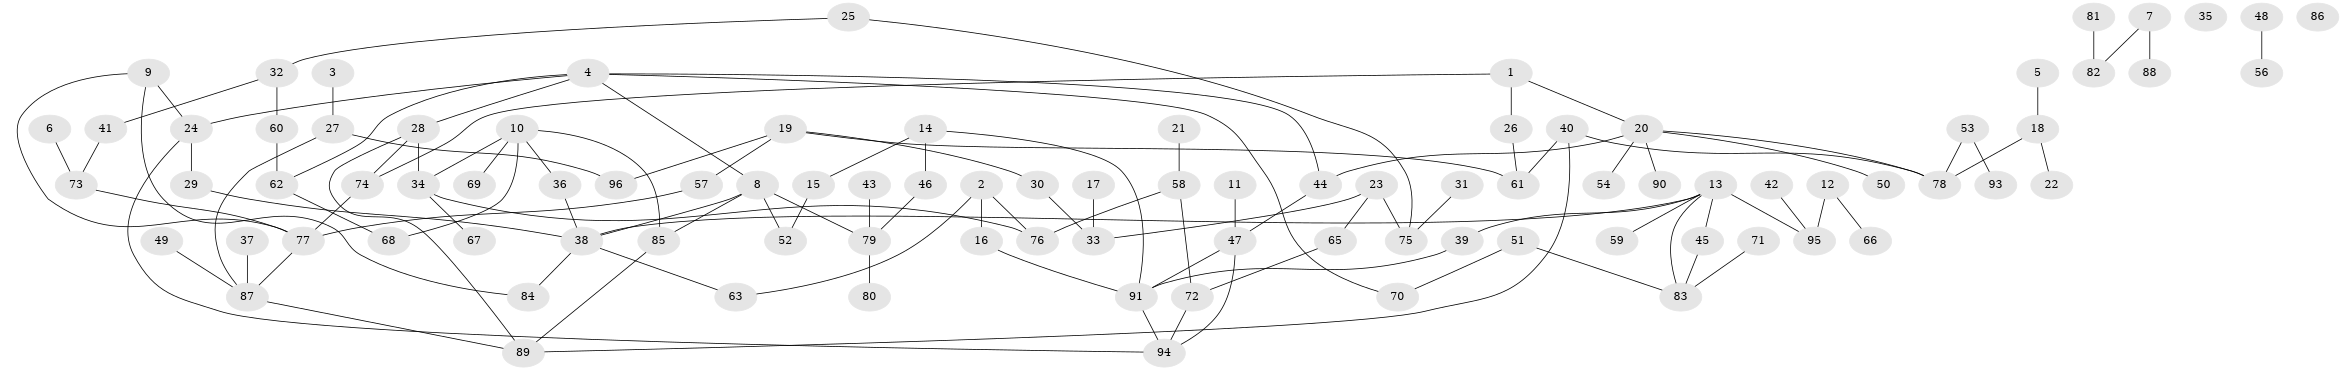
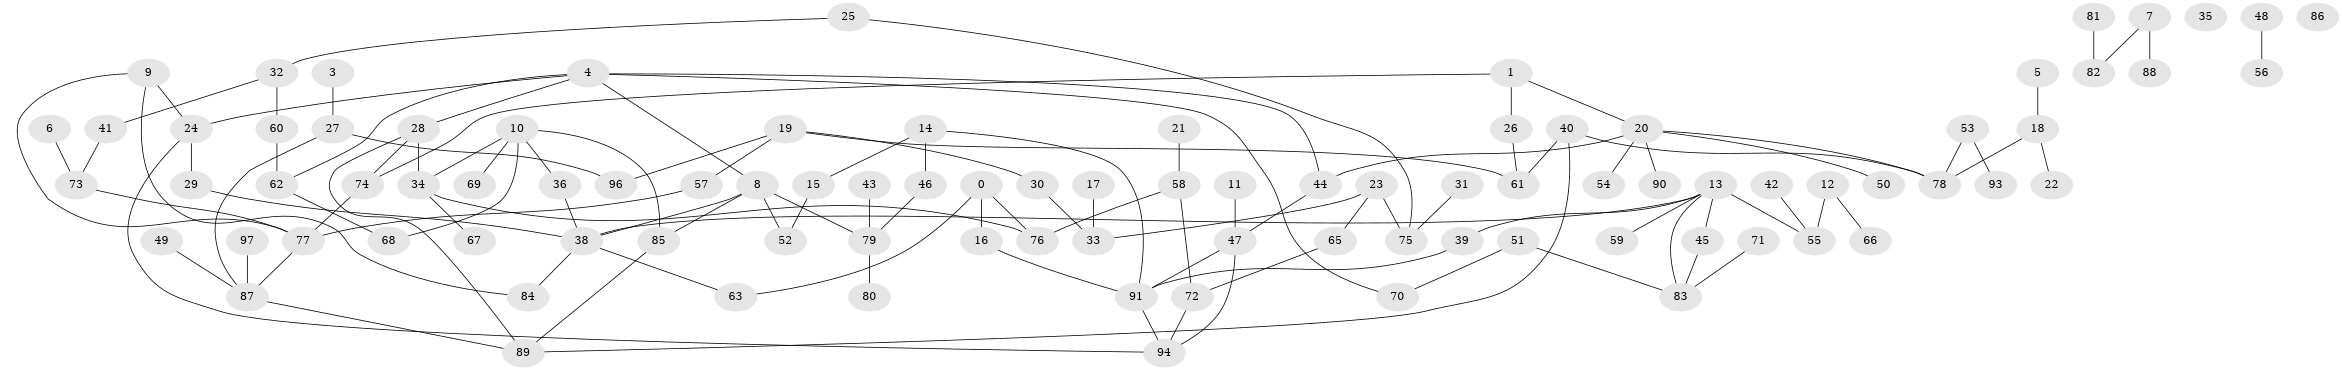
(982, 185) -> (982, 185)
(247, 241) -> (247, 241)
(1815, 241) -> (1815, 241)
